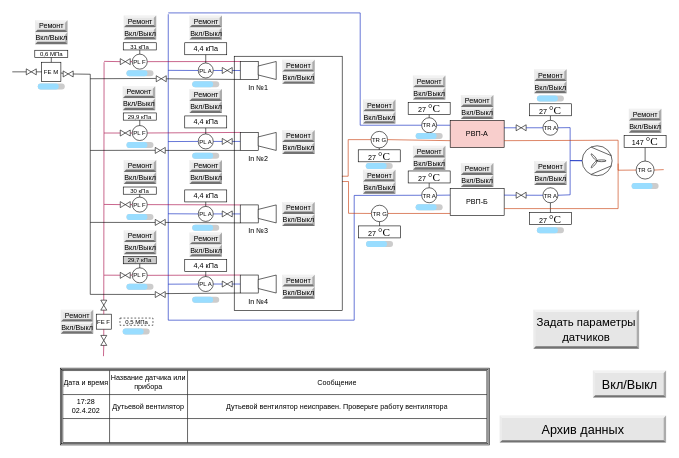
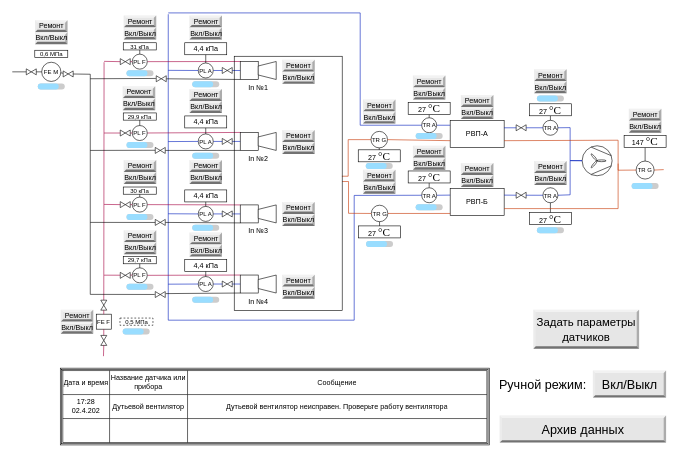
(51, 60) -> none
(51, 72) -> (51, 72)
(477, 134) -> (477, 134)
(140, 260) -> (140, 260)
none -> (543, 384)
